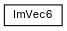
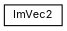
(33, 15) -> (33, 15)
